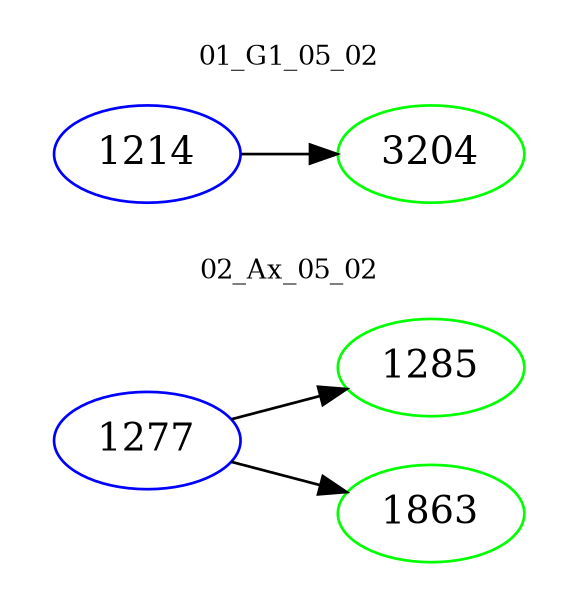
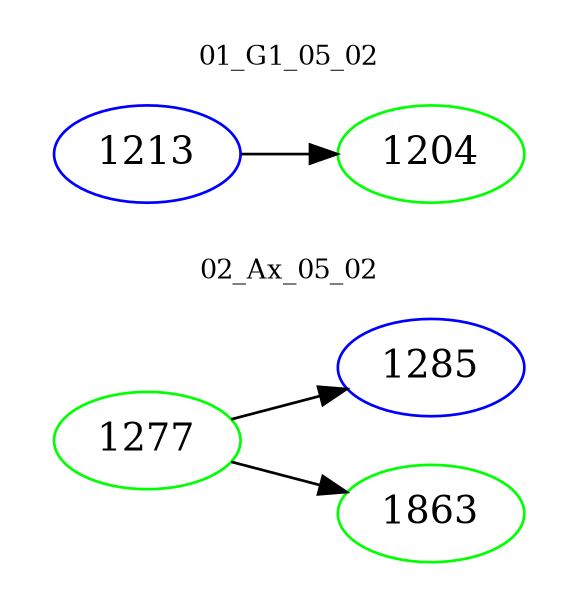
(147, 154) -> (147, 154)
(431, 154) -> (431, 154)
(431, 368) -> (431, 368)
(147, 441) -> (147, 441)
